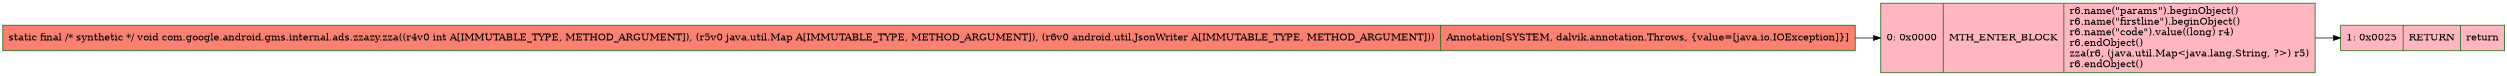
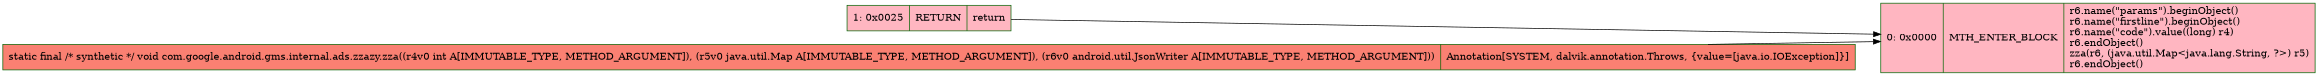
(2324, 38) -> (1442, 27)
